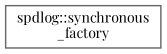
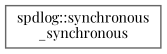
(83, 27) -> (83, 27)
